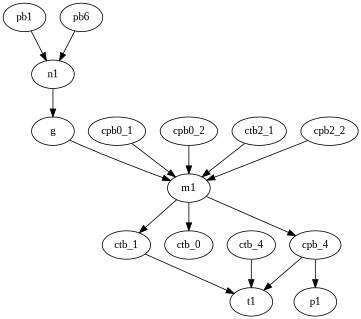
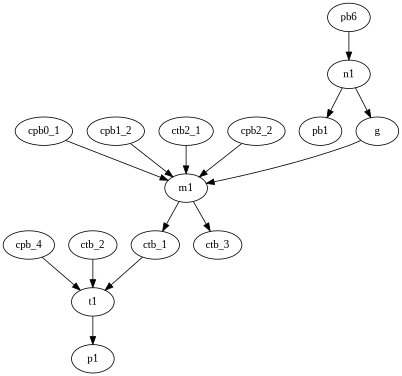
(37, 42) -> (337, 99)
(189, 131) -> (116, 131)
(247, 214) -> none
(189, 245) -> (218, 245)
(251, 245) -> (93, 245)
(315, 270) -> (93, 326)
